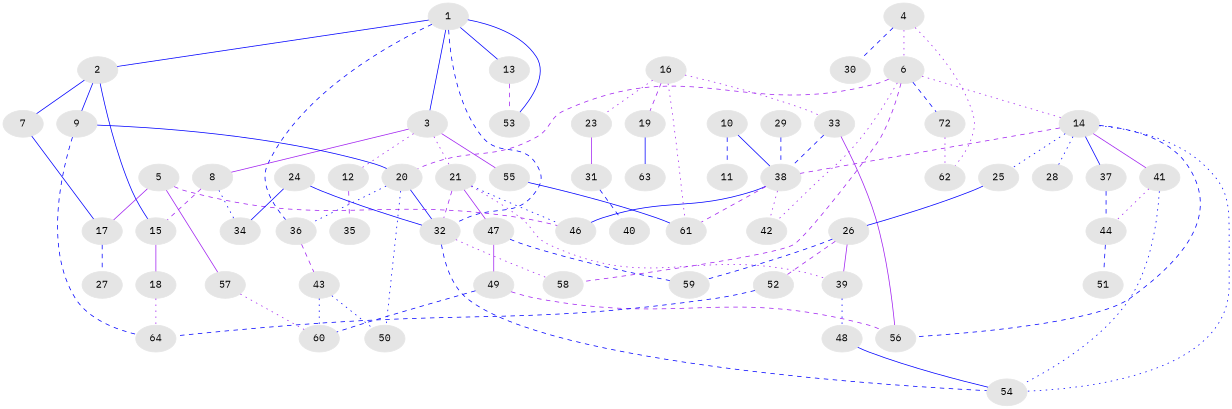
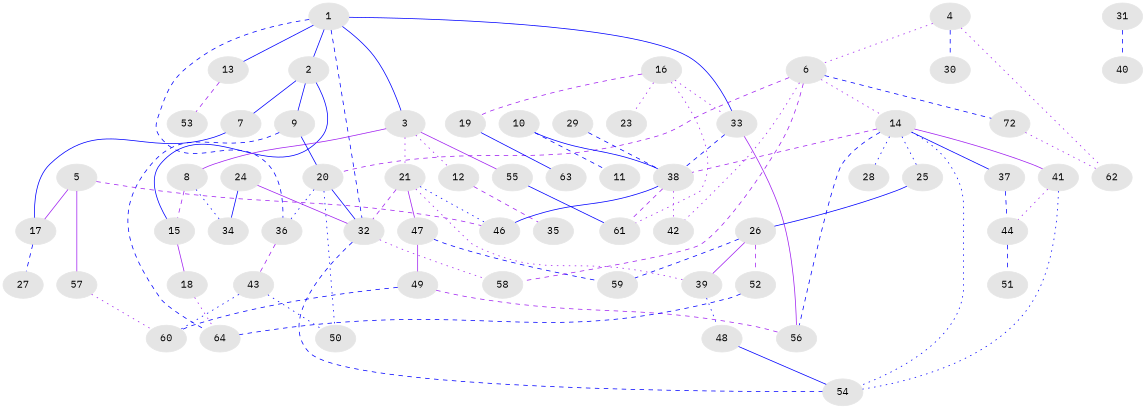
(531, 50) -> (556, 28)
(591, 151) -> none
(360, 205) -> (311, 208)
